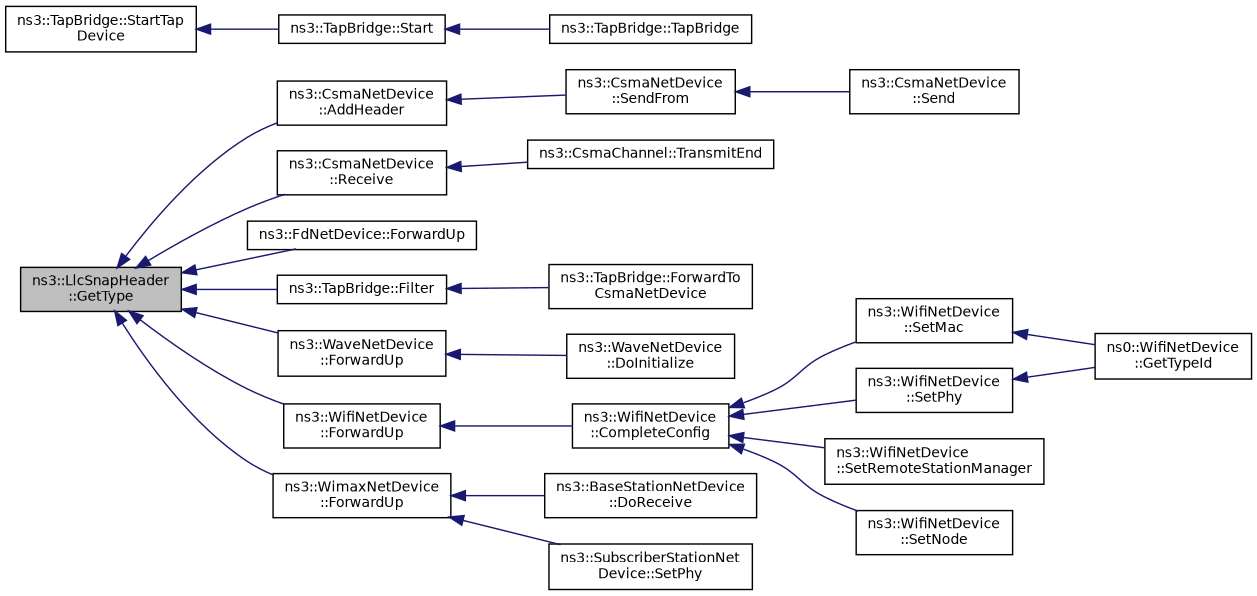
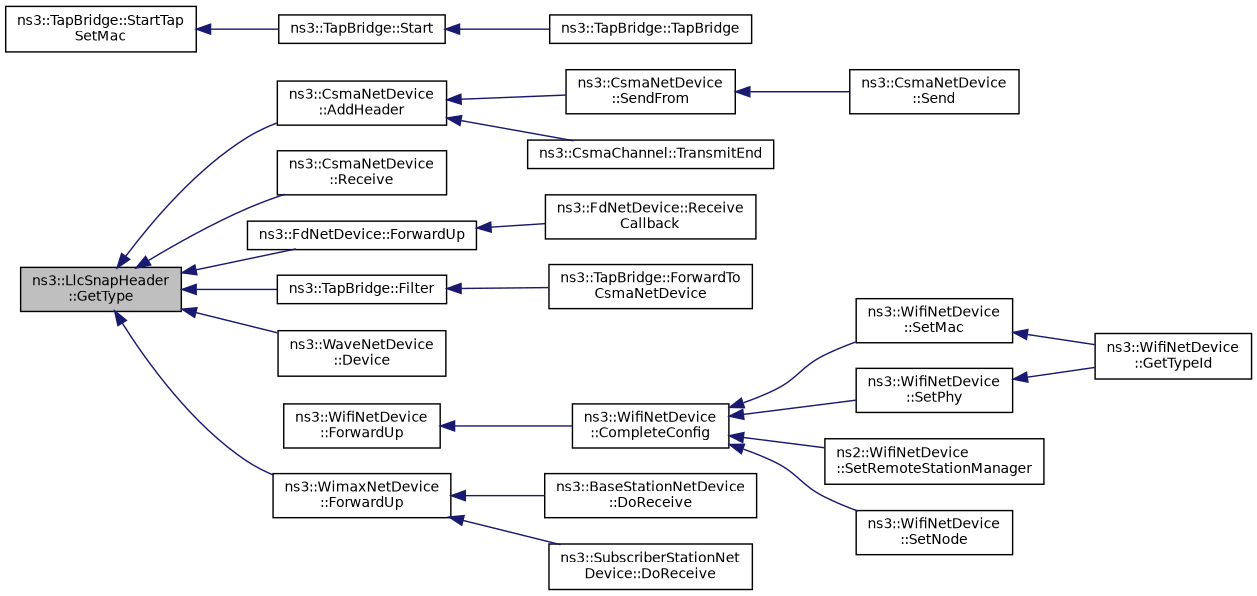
(101, 29) -> (101, 29)
(494, 164) -> (517, 131)
none -> (651, 217)
(362, 353) -> (362, 353)
(651, 356) -> none
(1173, 356) -> (1173, 356)
(209, 368) -> none
(934, 462) -> (934, 462)
(651, 567) -> (651, 567)
